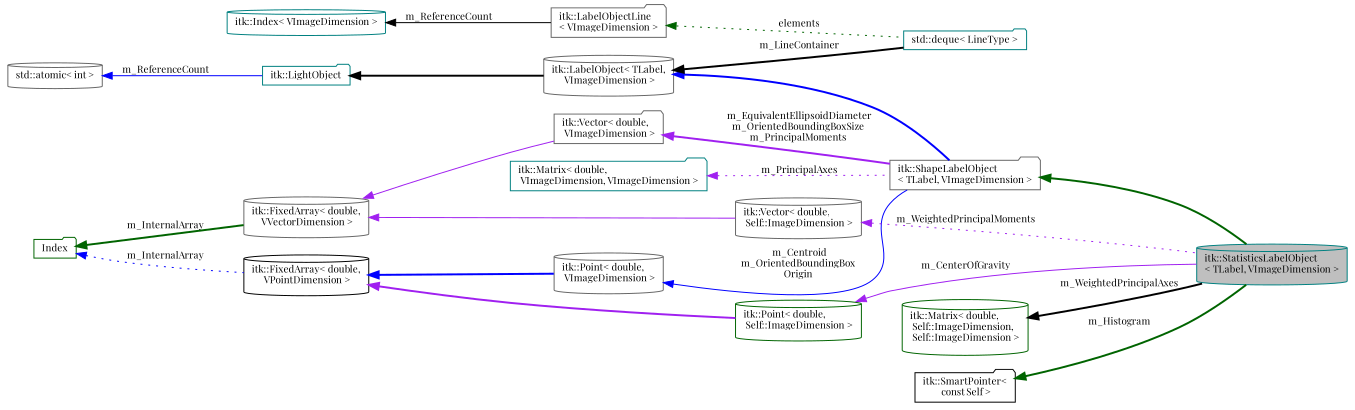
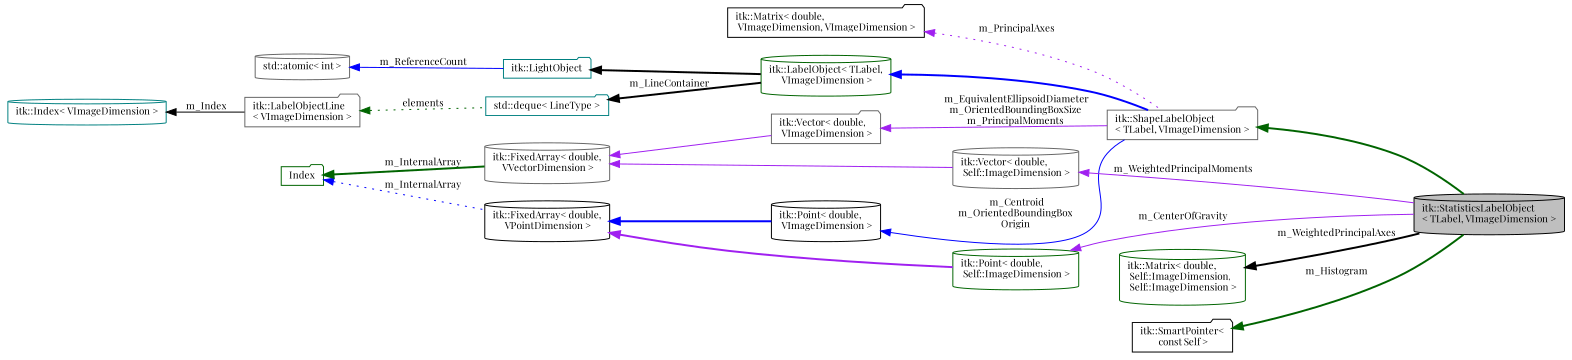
(448, 17) -> (206, 107)
(794, 59) -> (690, 91)
(609, 76) -> (826, 76)
(782, 149) -> (999, 127)
(609, 176) -> (826, 23)
(1034, 236) -> (1252, 186)
(1272, 265) -> (1489, 214)
(609, 273) -> (826, 221)
